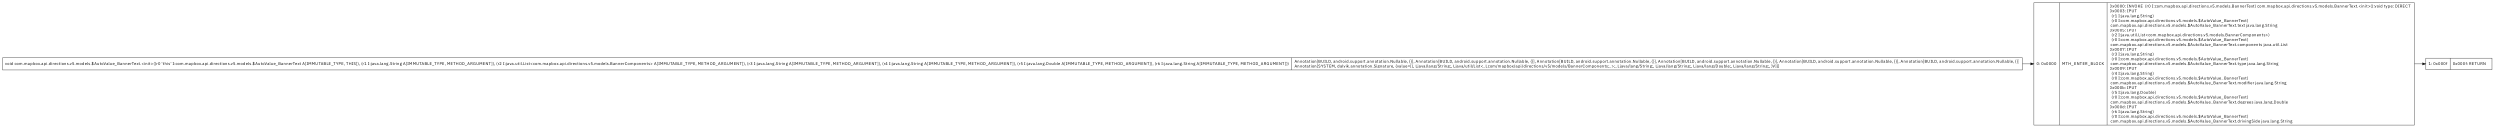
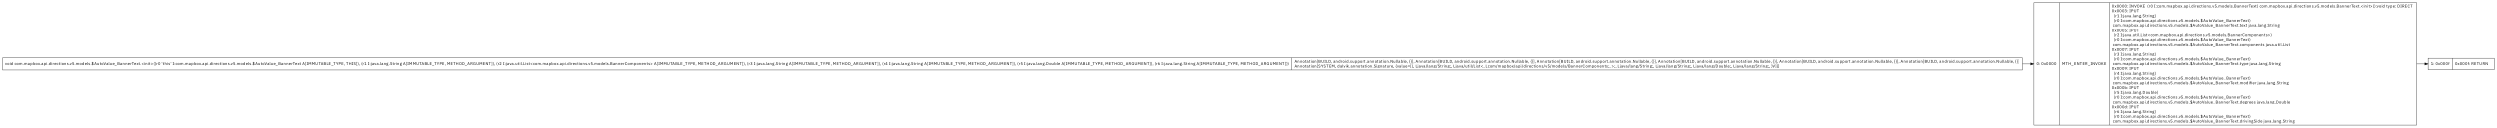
(2083, 64) -> (2084, 64)
